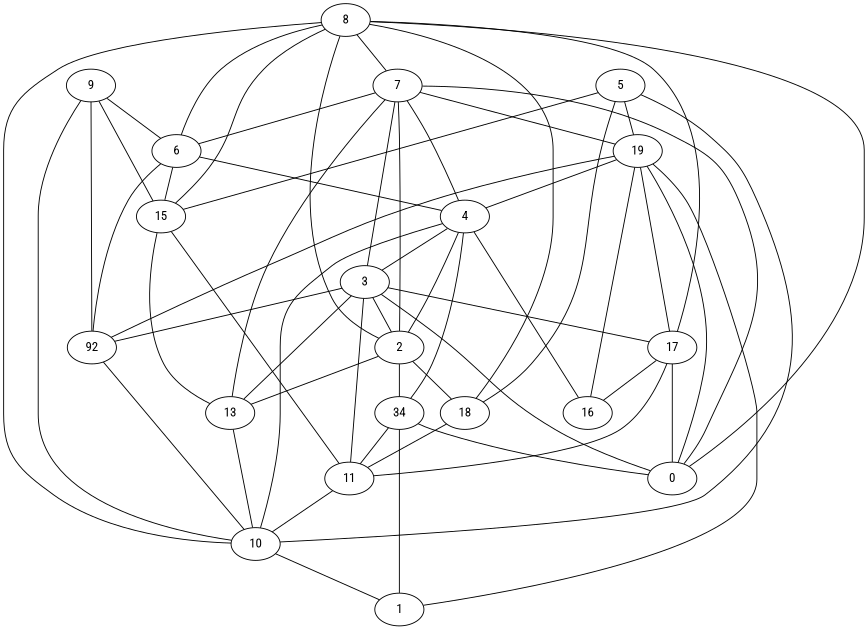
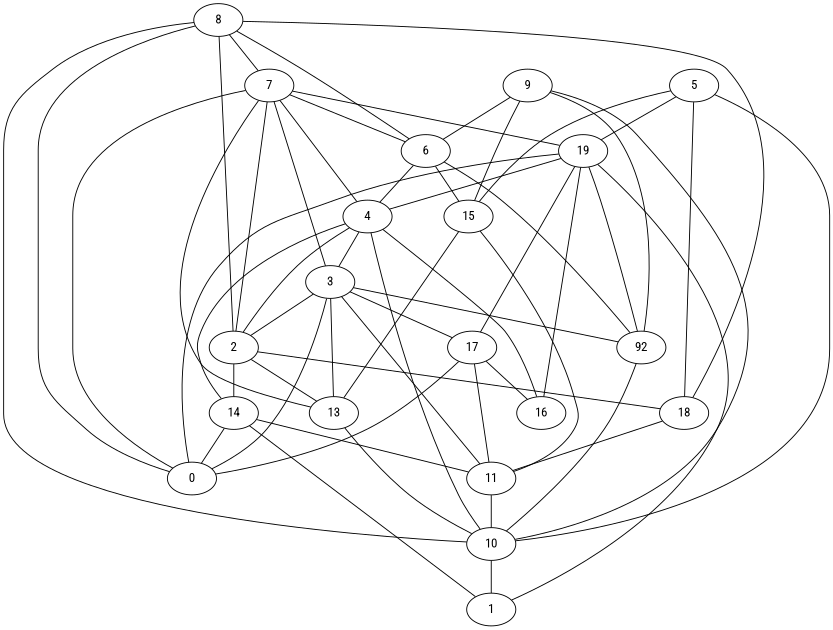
(647, 66) -> none
(239, 106) -> none
(399, 413) -> (234, 413)
